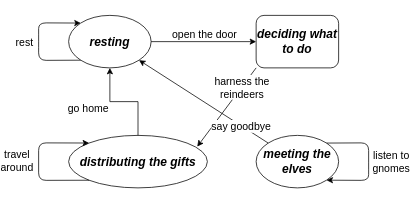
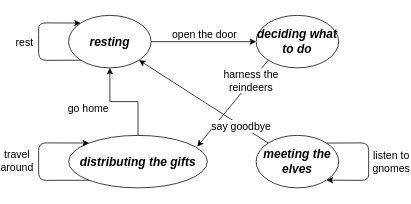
(297, 42) -> (297, 42)
